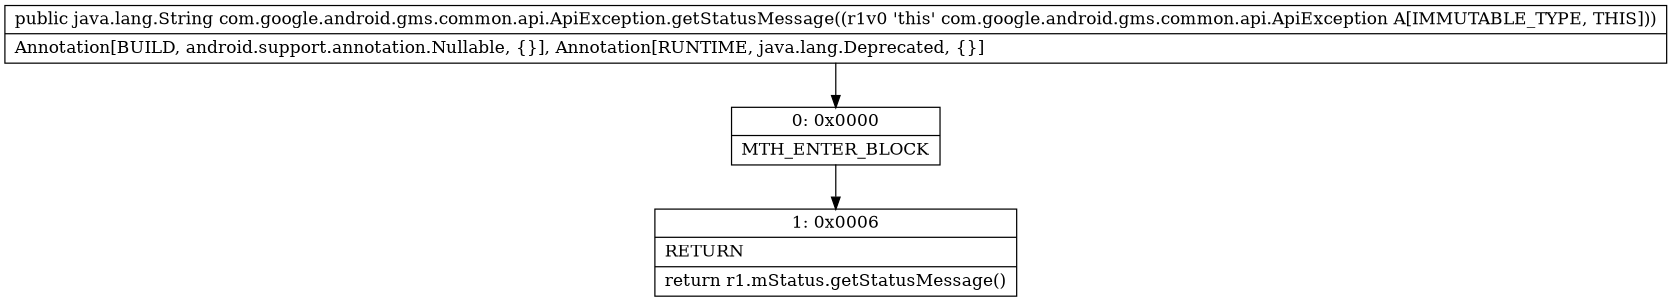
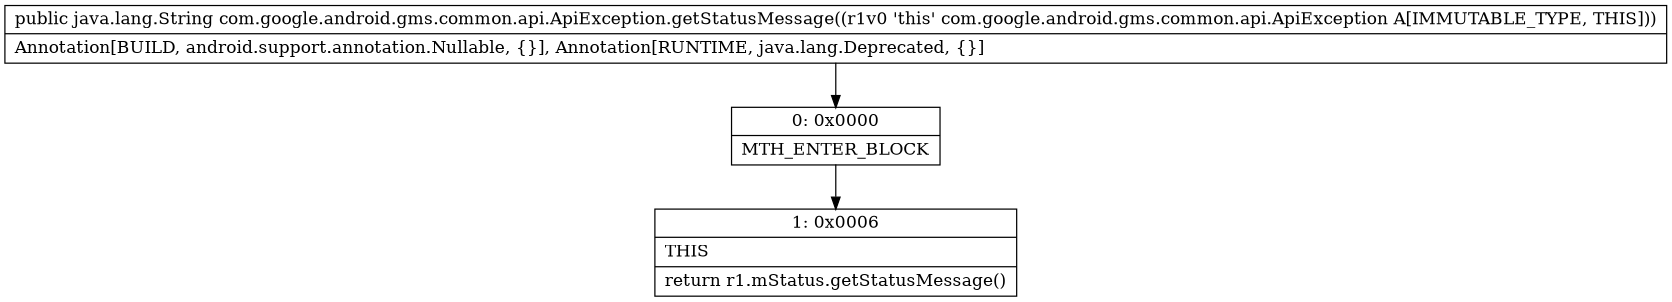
(705, 251) -> (687, 251)
